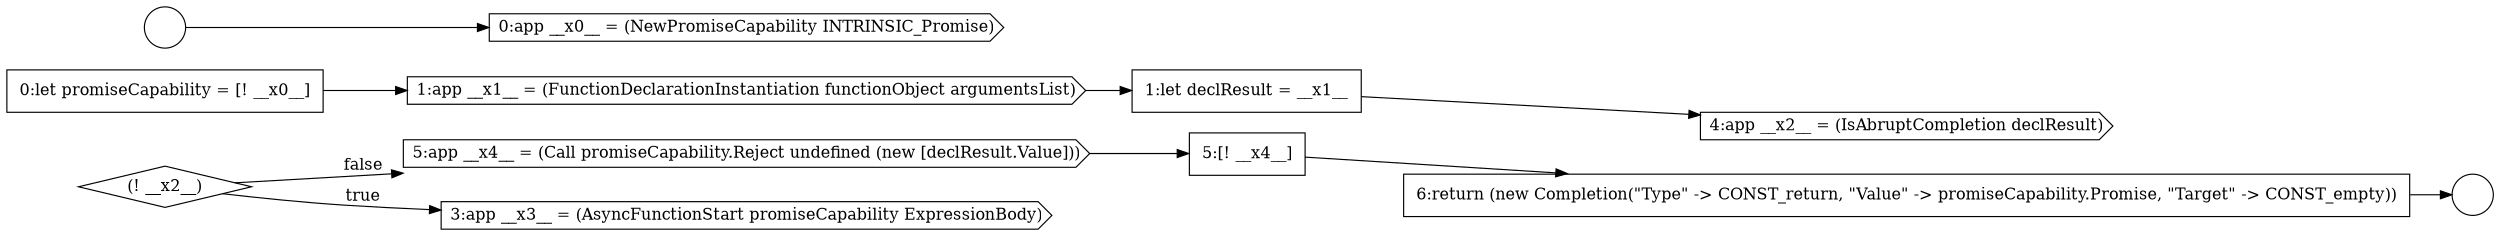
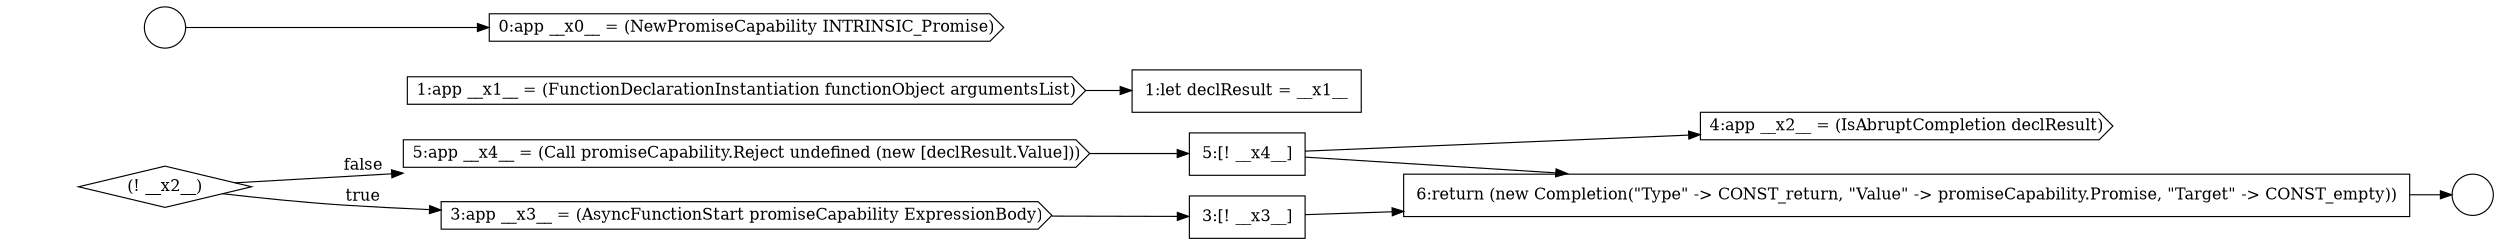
(165, 91) -> none
(1525, 105) -> (1497, 143)
none -> (1247, 217)
